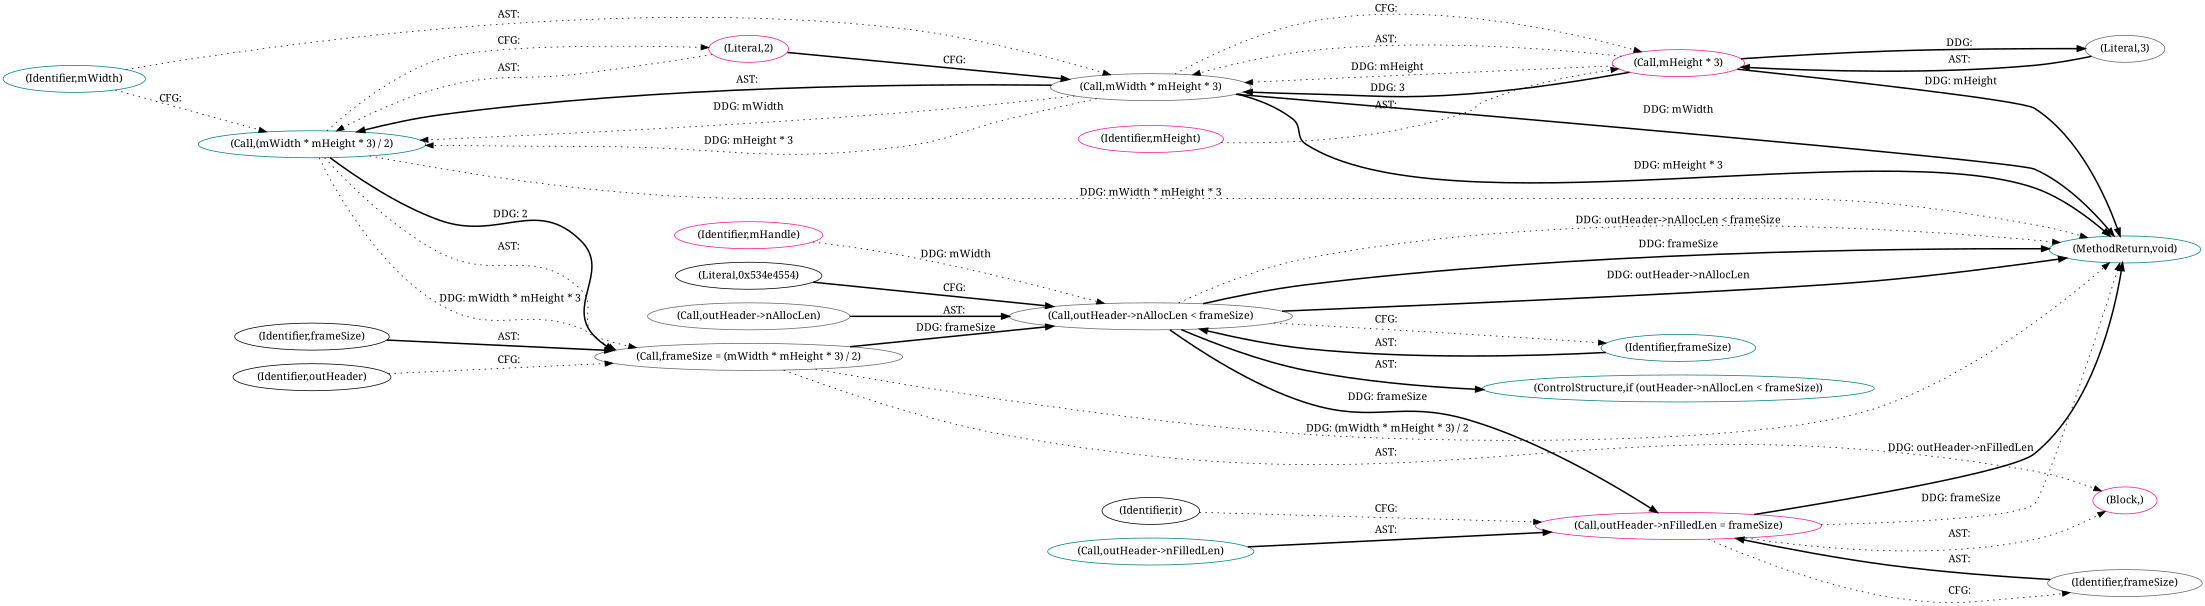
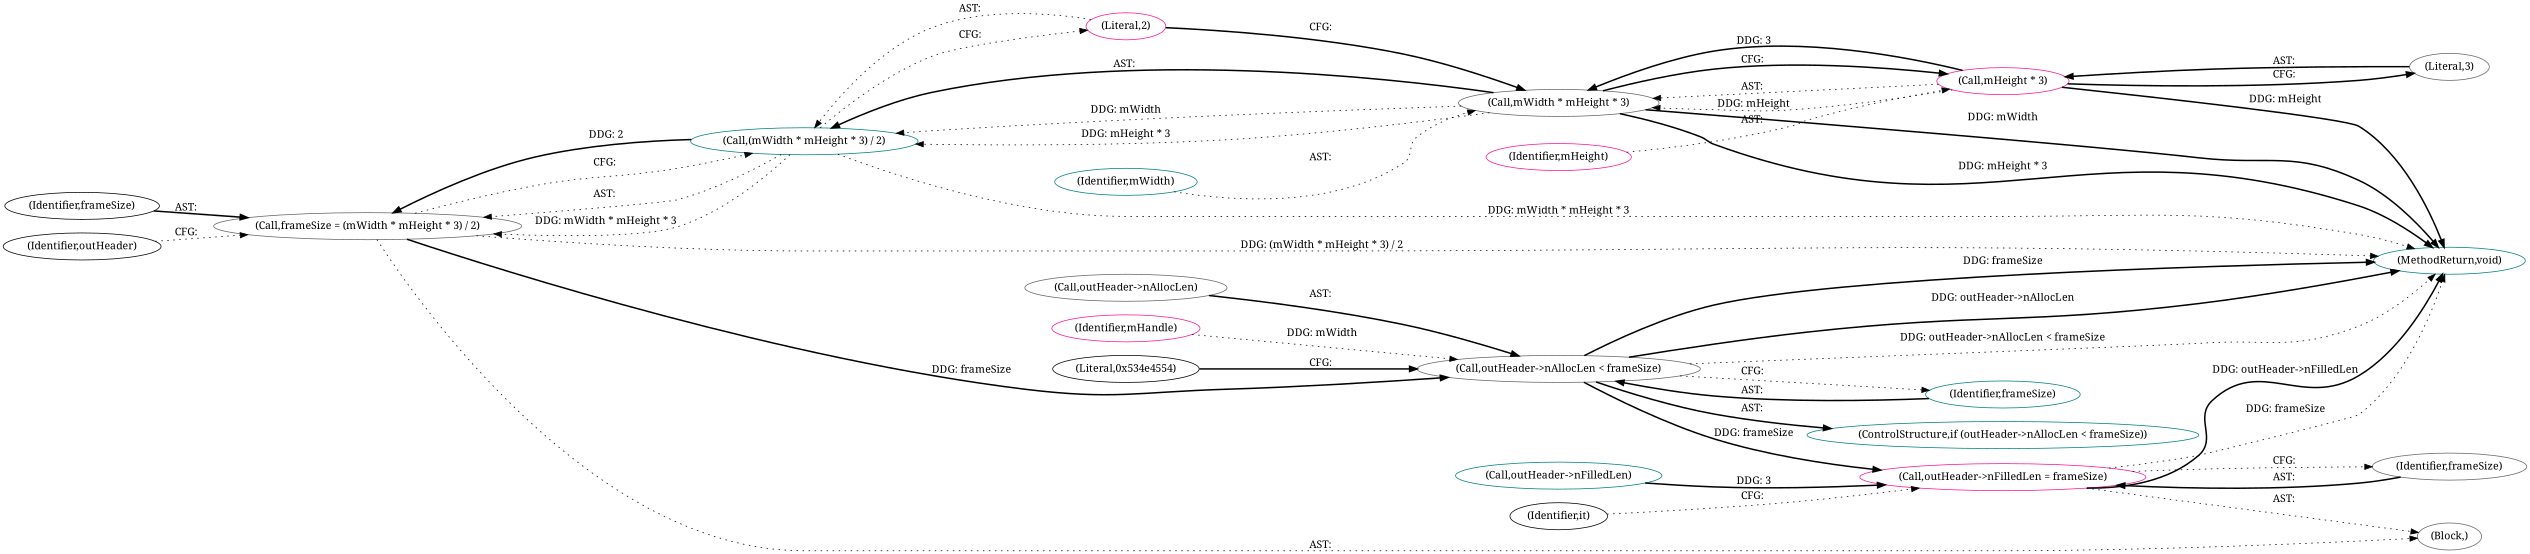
(1401, 14) -> (1770, 65)
(1961, 43) -> (2285, 75)
(187, 110) -> (579, 179)
(2125, 500) -> (2449, 536)
(1388, 530) -> (1754, 481)
